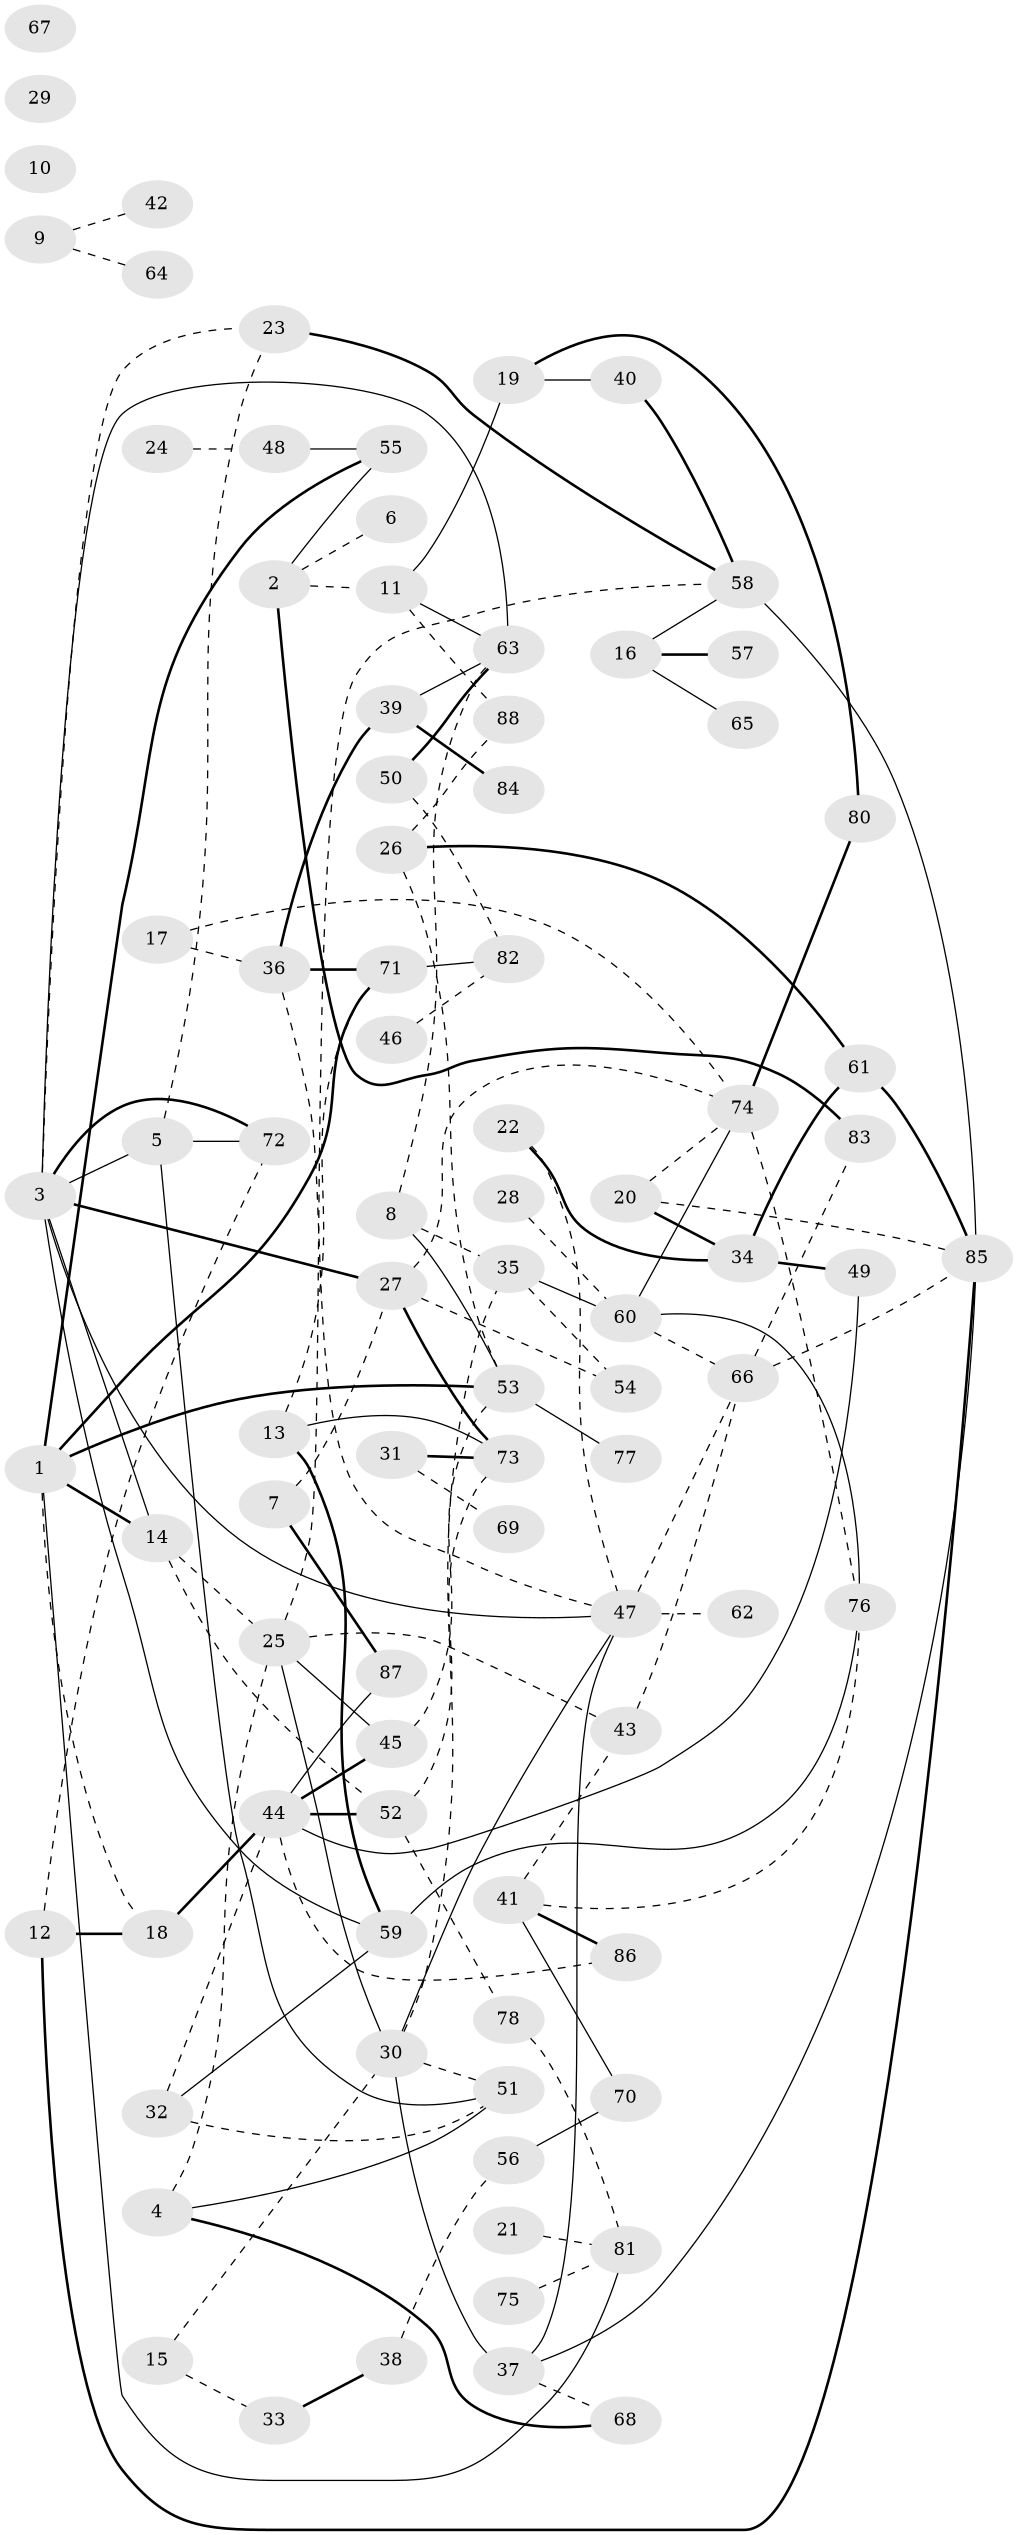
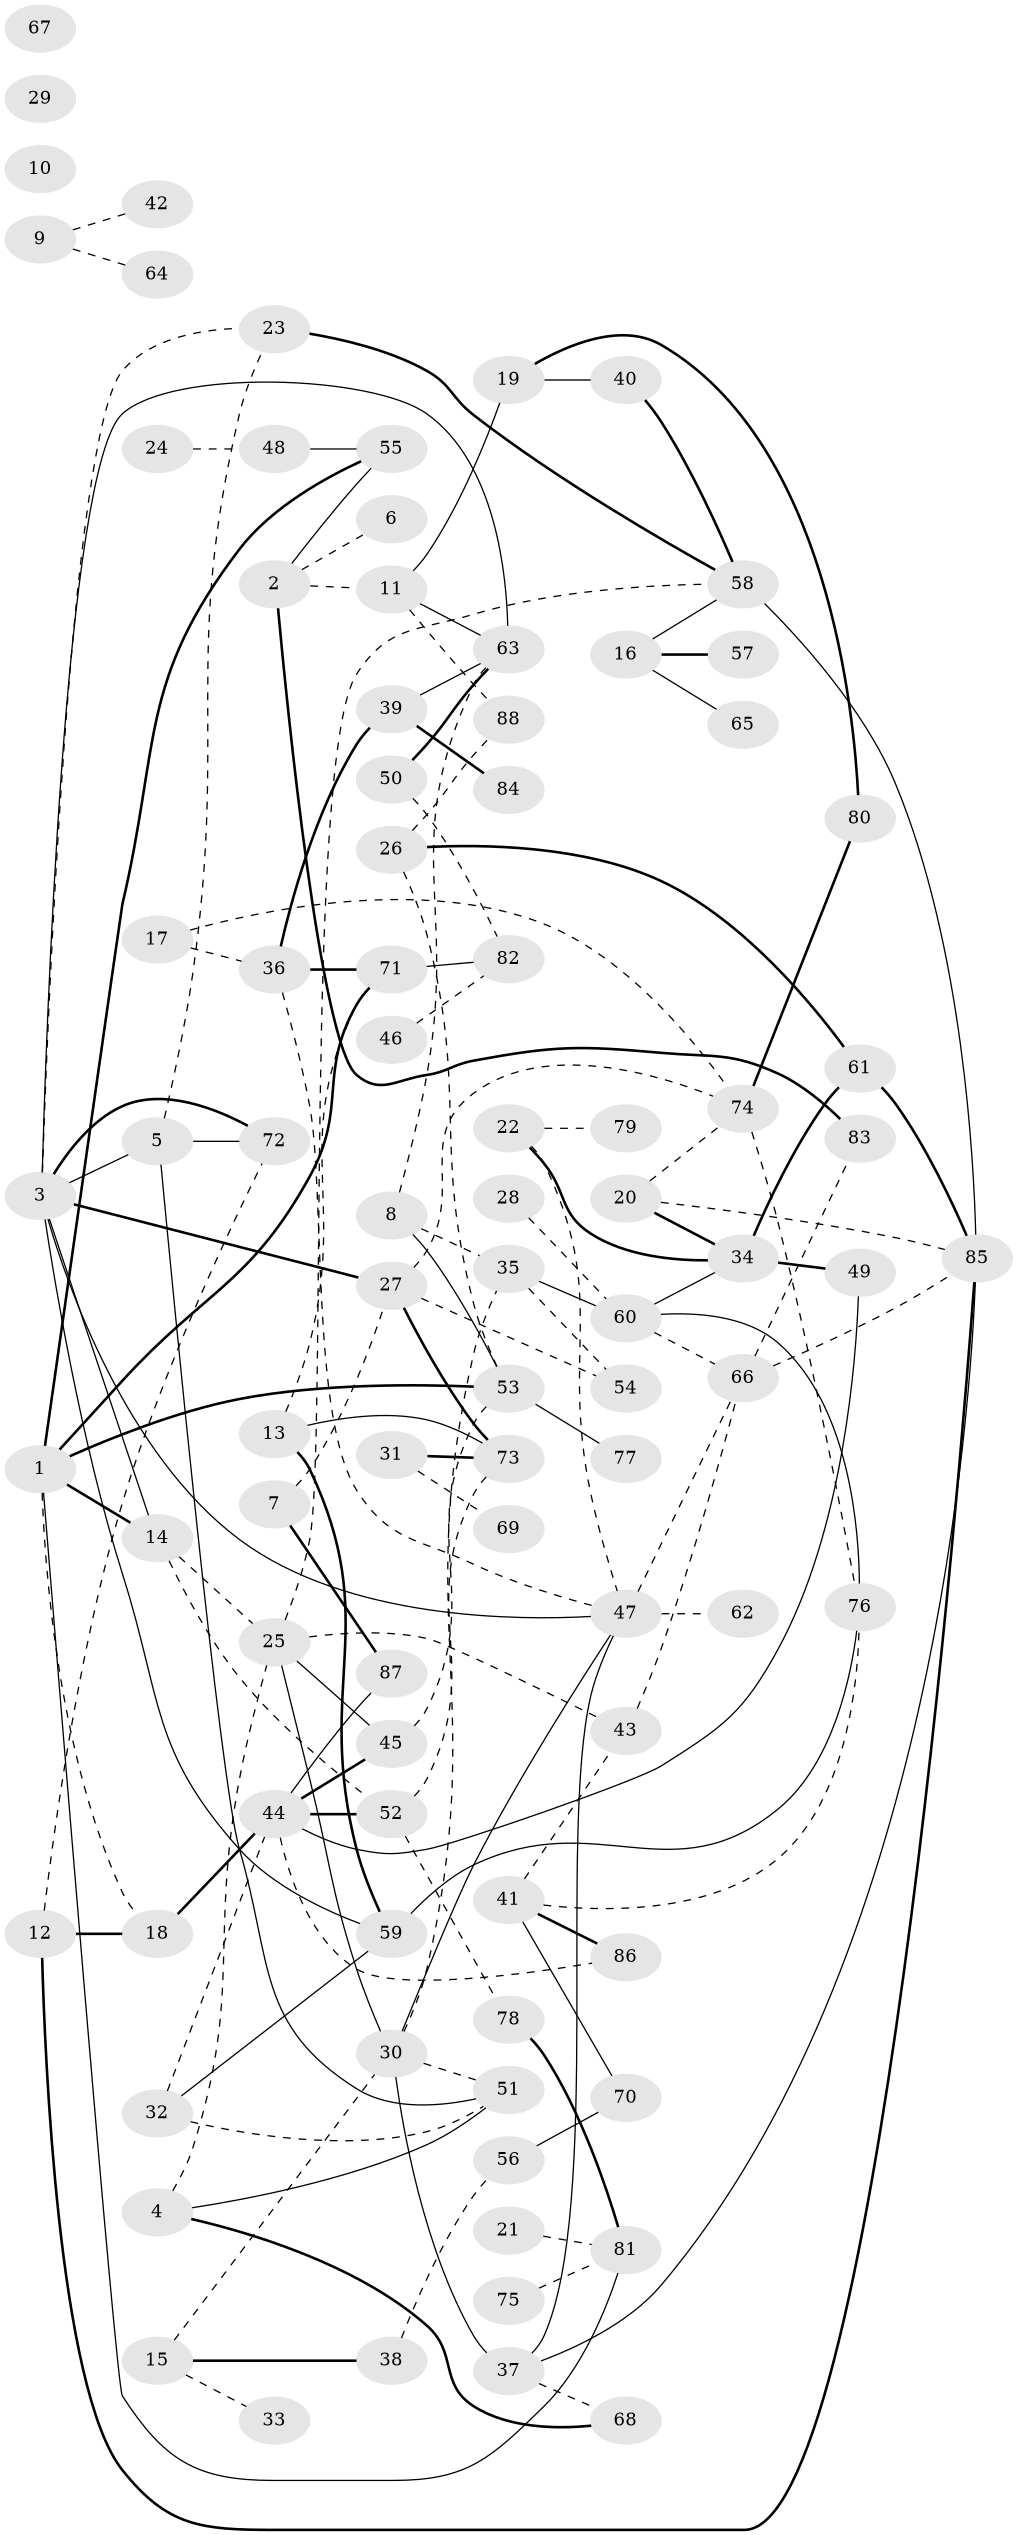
none -> (626, 1128)
(685, 1213) -> (685, 1288)
(585, 2133) -> (585, 2133)
(333, 2391) -> (275, 2361)
